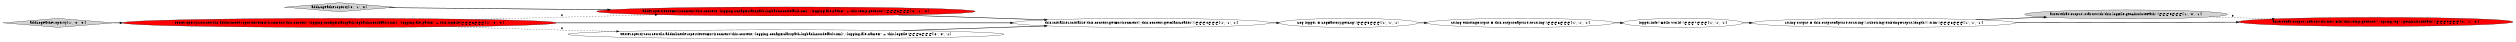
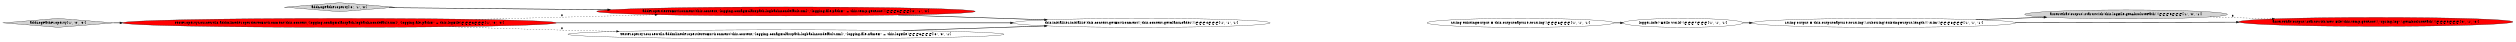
(1349, 23) -> none
